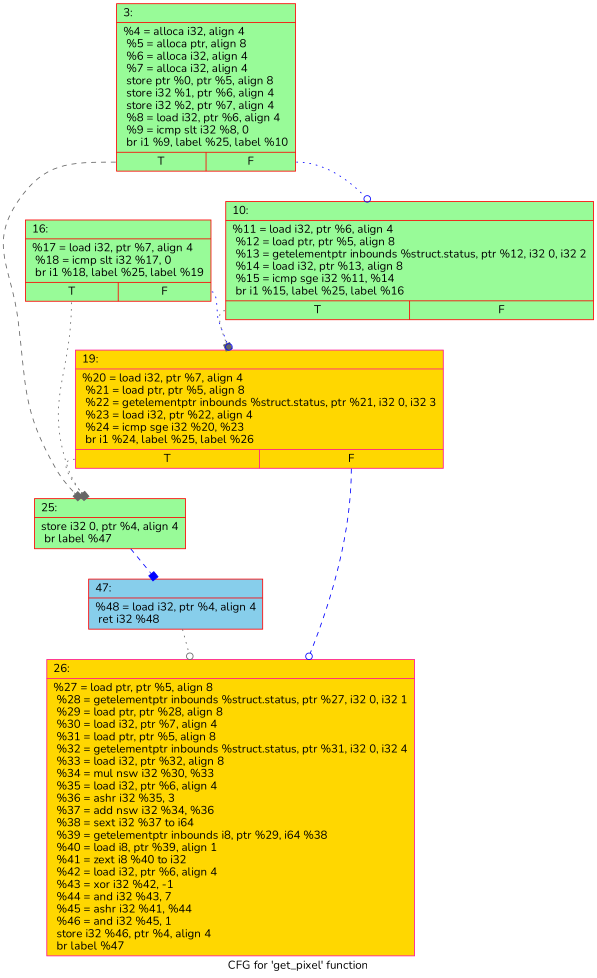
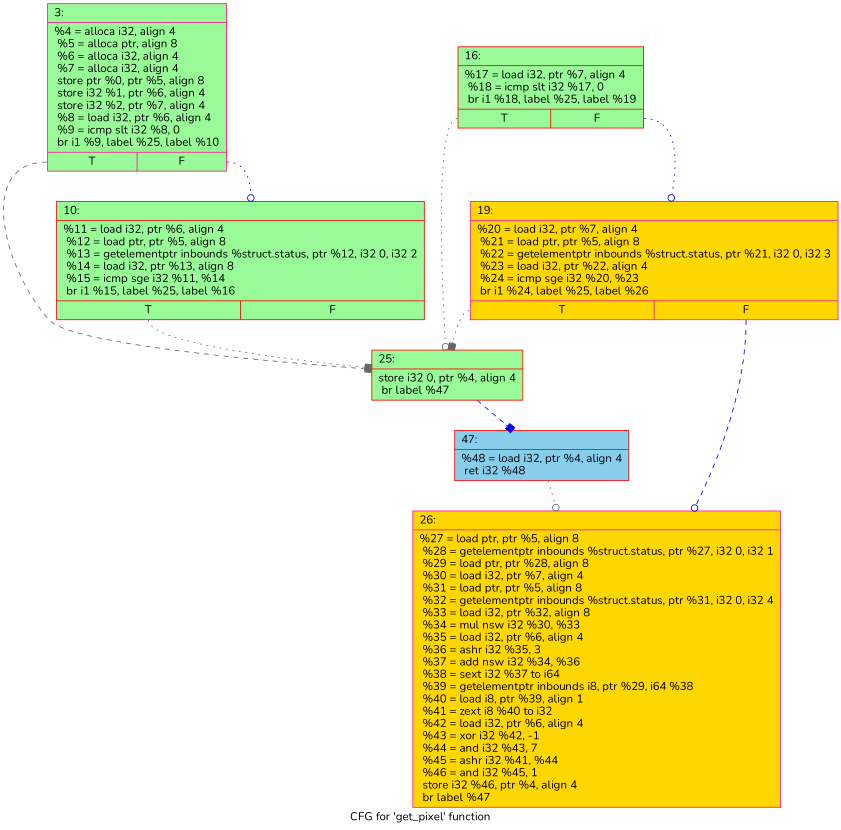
(206, 87) -> (137, 87)
(220, 325) -> (252, 353)
